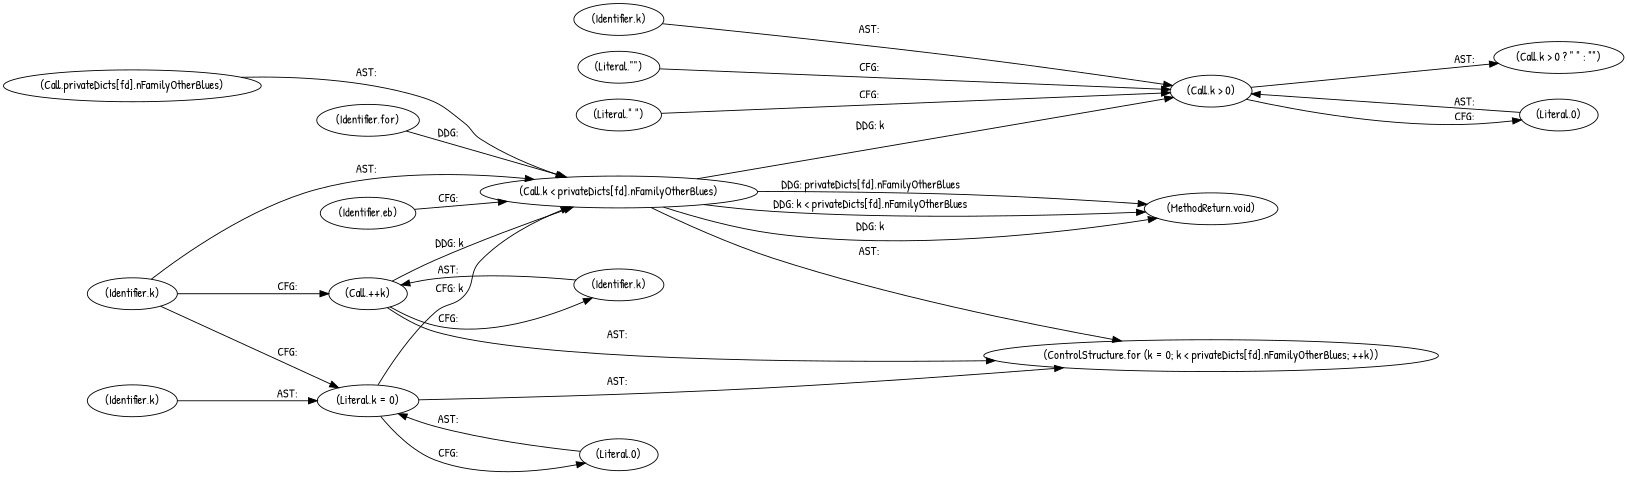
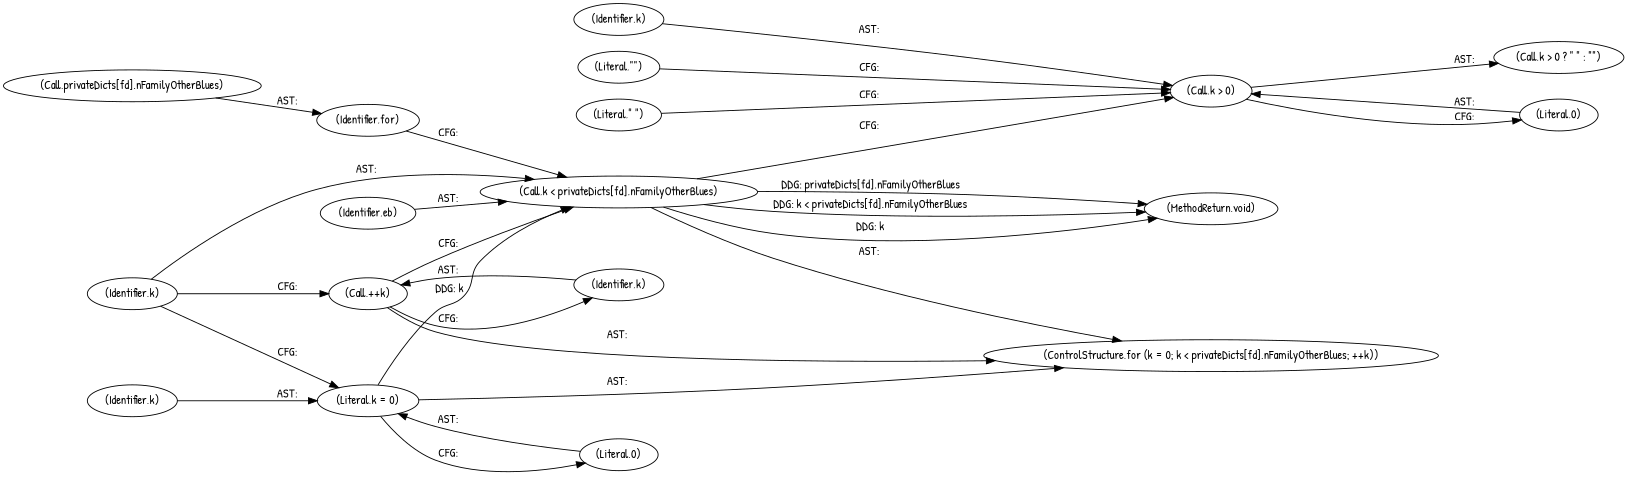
(409, 94) -> (264, 105)
(871, 126) -> (871, 126)
(450, 133) -> (450, 133)
(450, 199) -> (450, 199)
(450, 244) -> (450, 244)
(450, 289) -> (450, 289)
